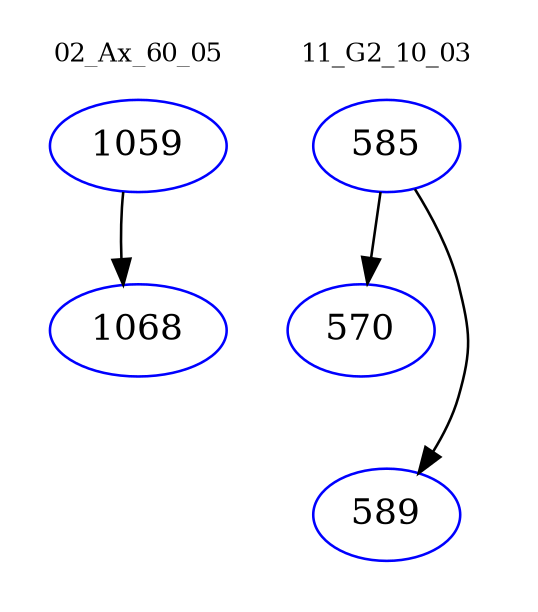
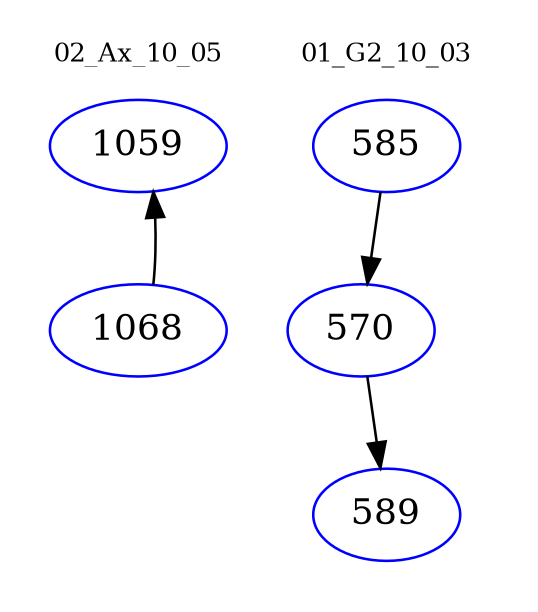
(138, 55) -> (138, 55)
(387, 55) -> (387, 55)
(121, 225) -> (155, 251)
(466, 319) -> (372, 409)
